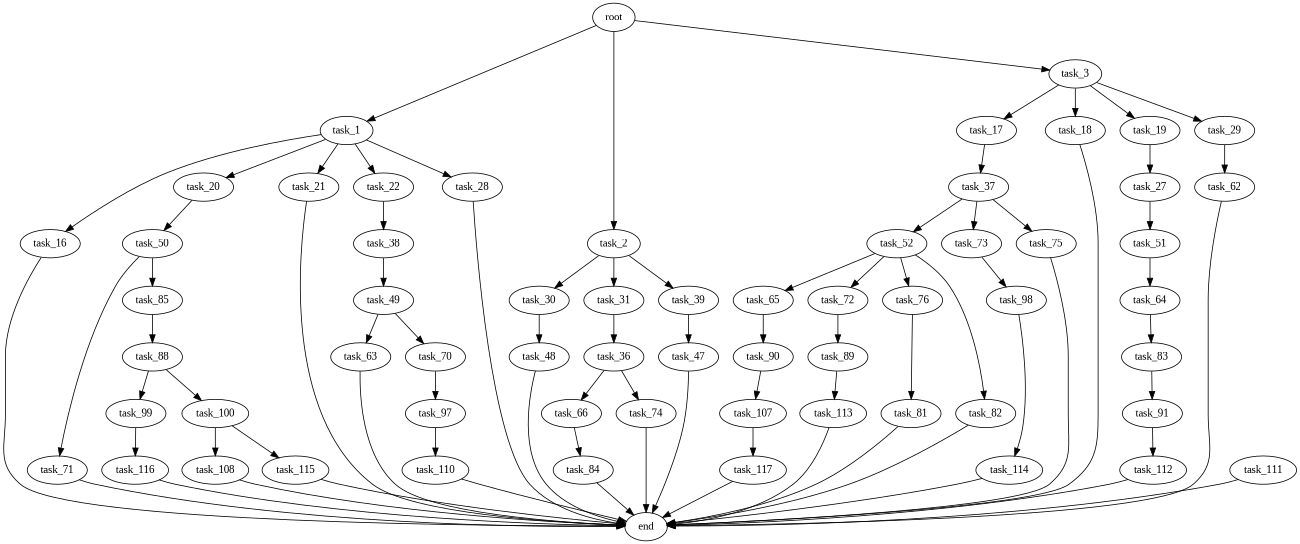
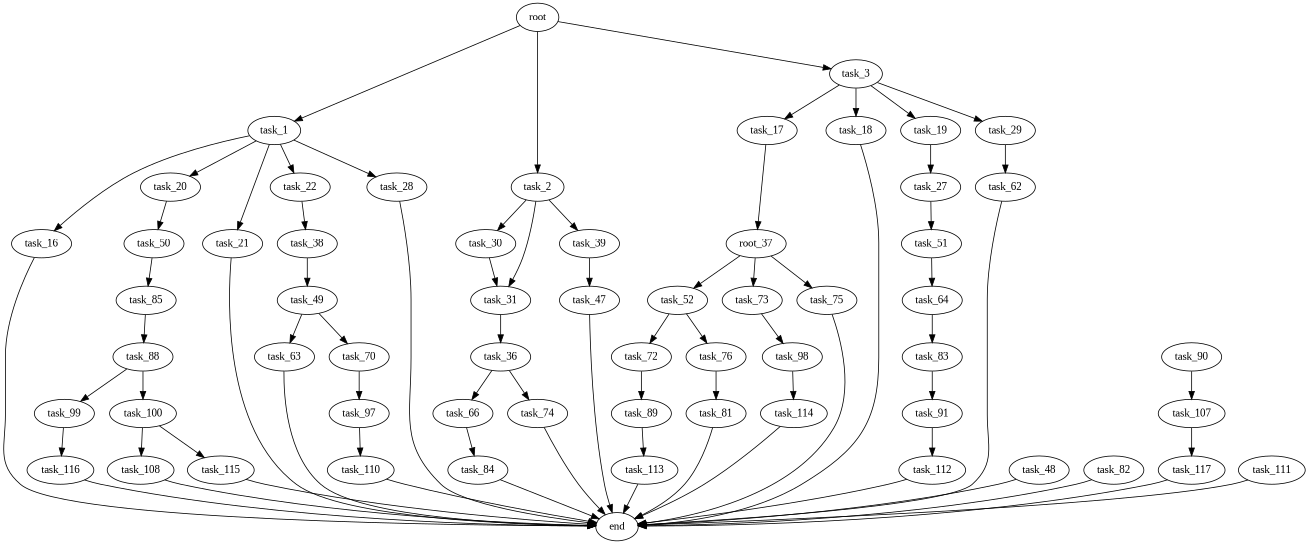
(979, 187) -> (756, 244)
(763, 300) -> none
(964, 315) -> none
(539, 325) -> (492, 268)
(57, 470) -> none
